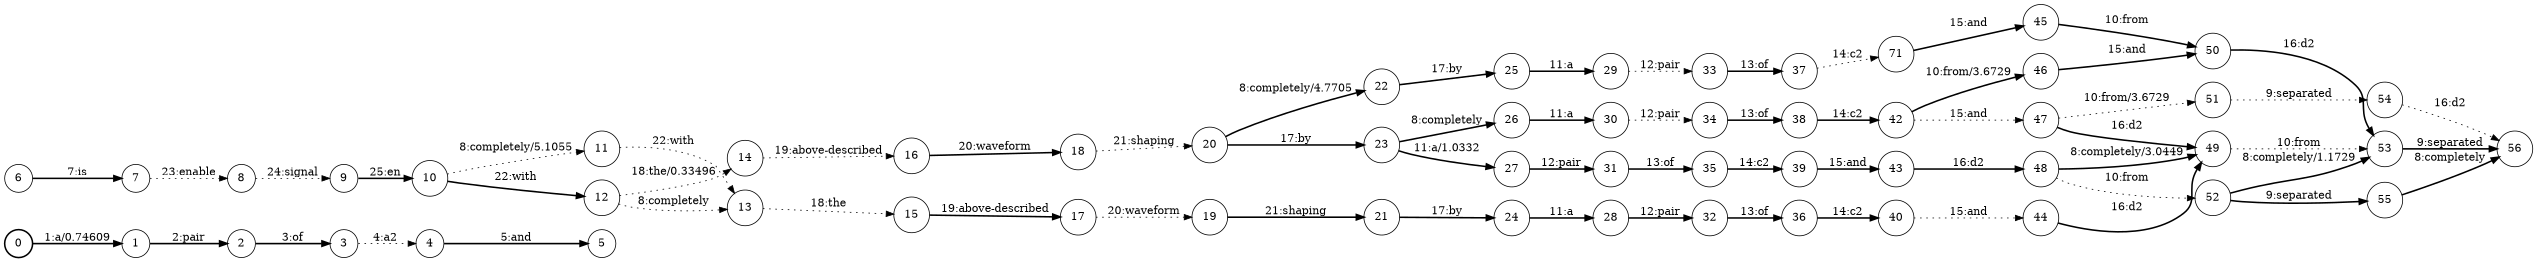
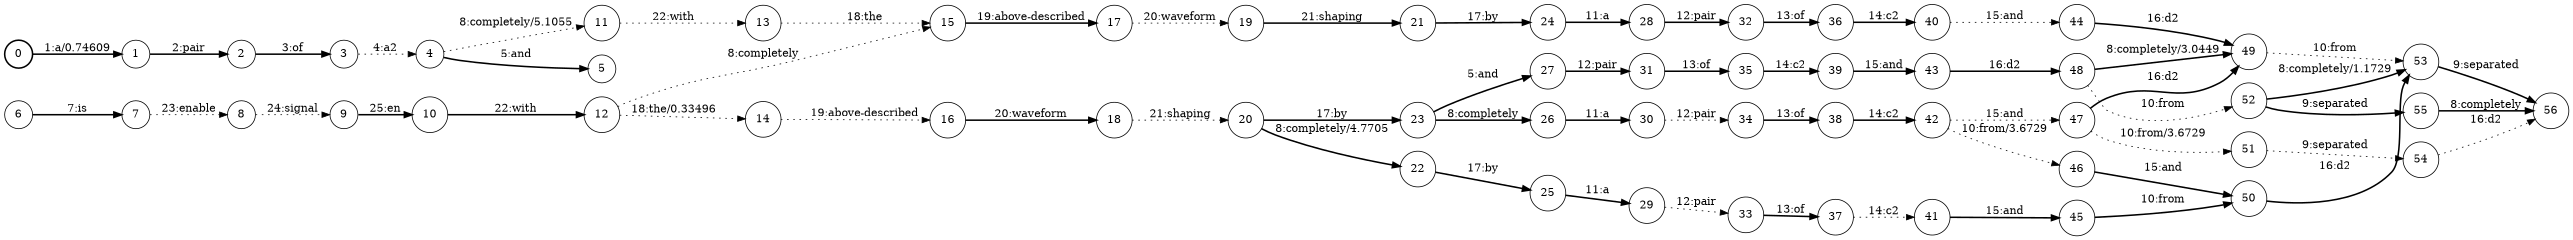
(1896, 54) -> (1932, 217)
(1963, 92) -> (1999, 148)
(1447, 148) -> (1483, 75)
(512, 162) -> (510, 39)
(669, 211) -> (770, 66)
